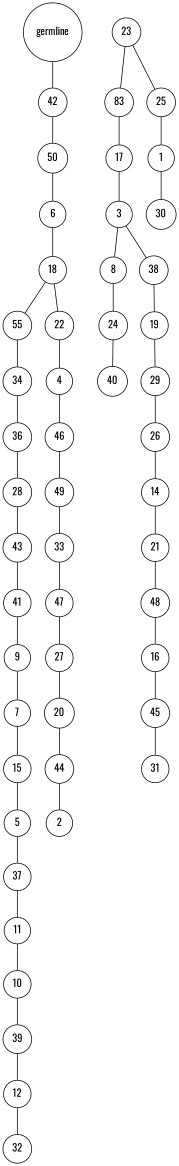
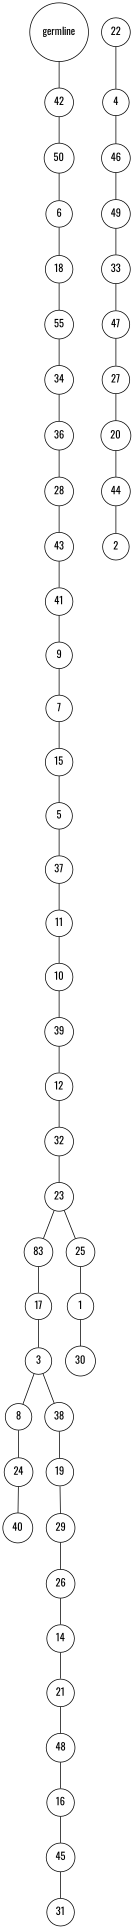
(56, 298) -> none
none -> (59, 1169)
